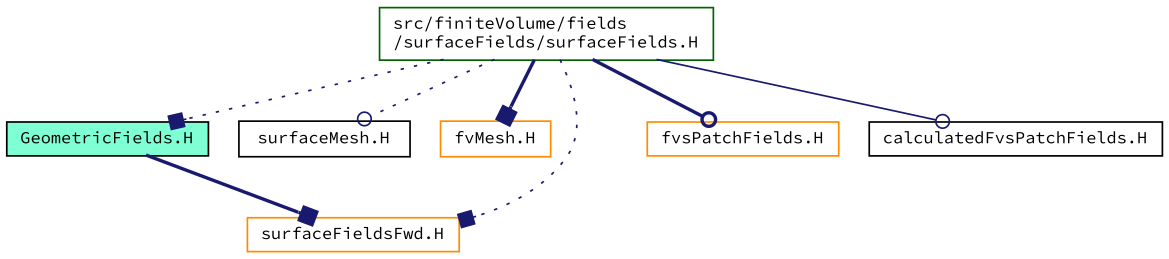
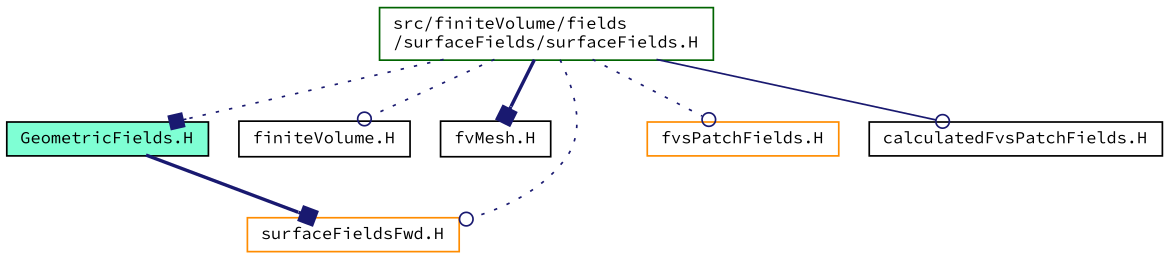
(647, 88) -> (647, 88)
(324, 139) -> (324, 139)
(496, 139) -> (496, 139)
(564, 160) -> (564, 160)
